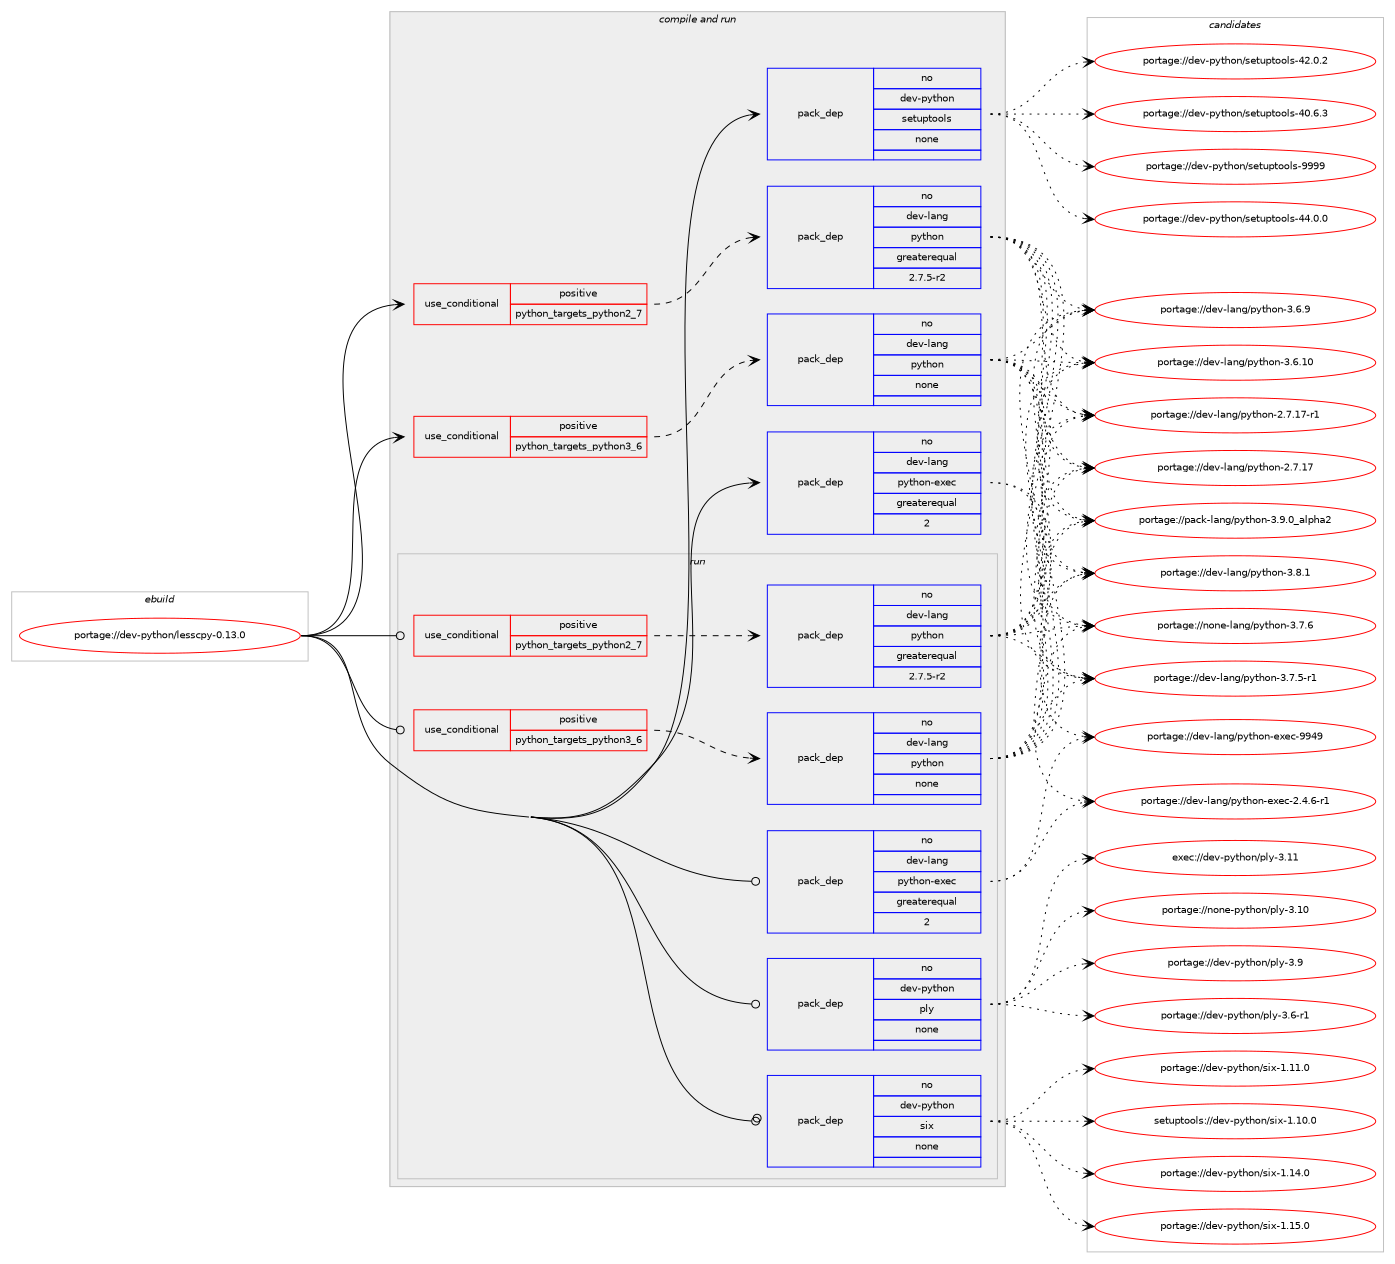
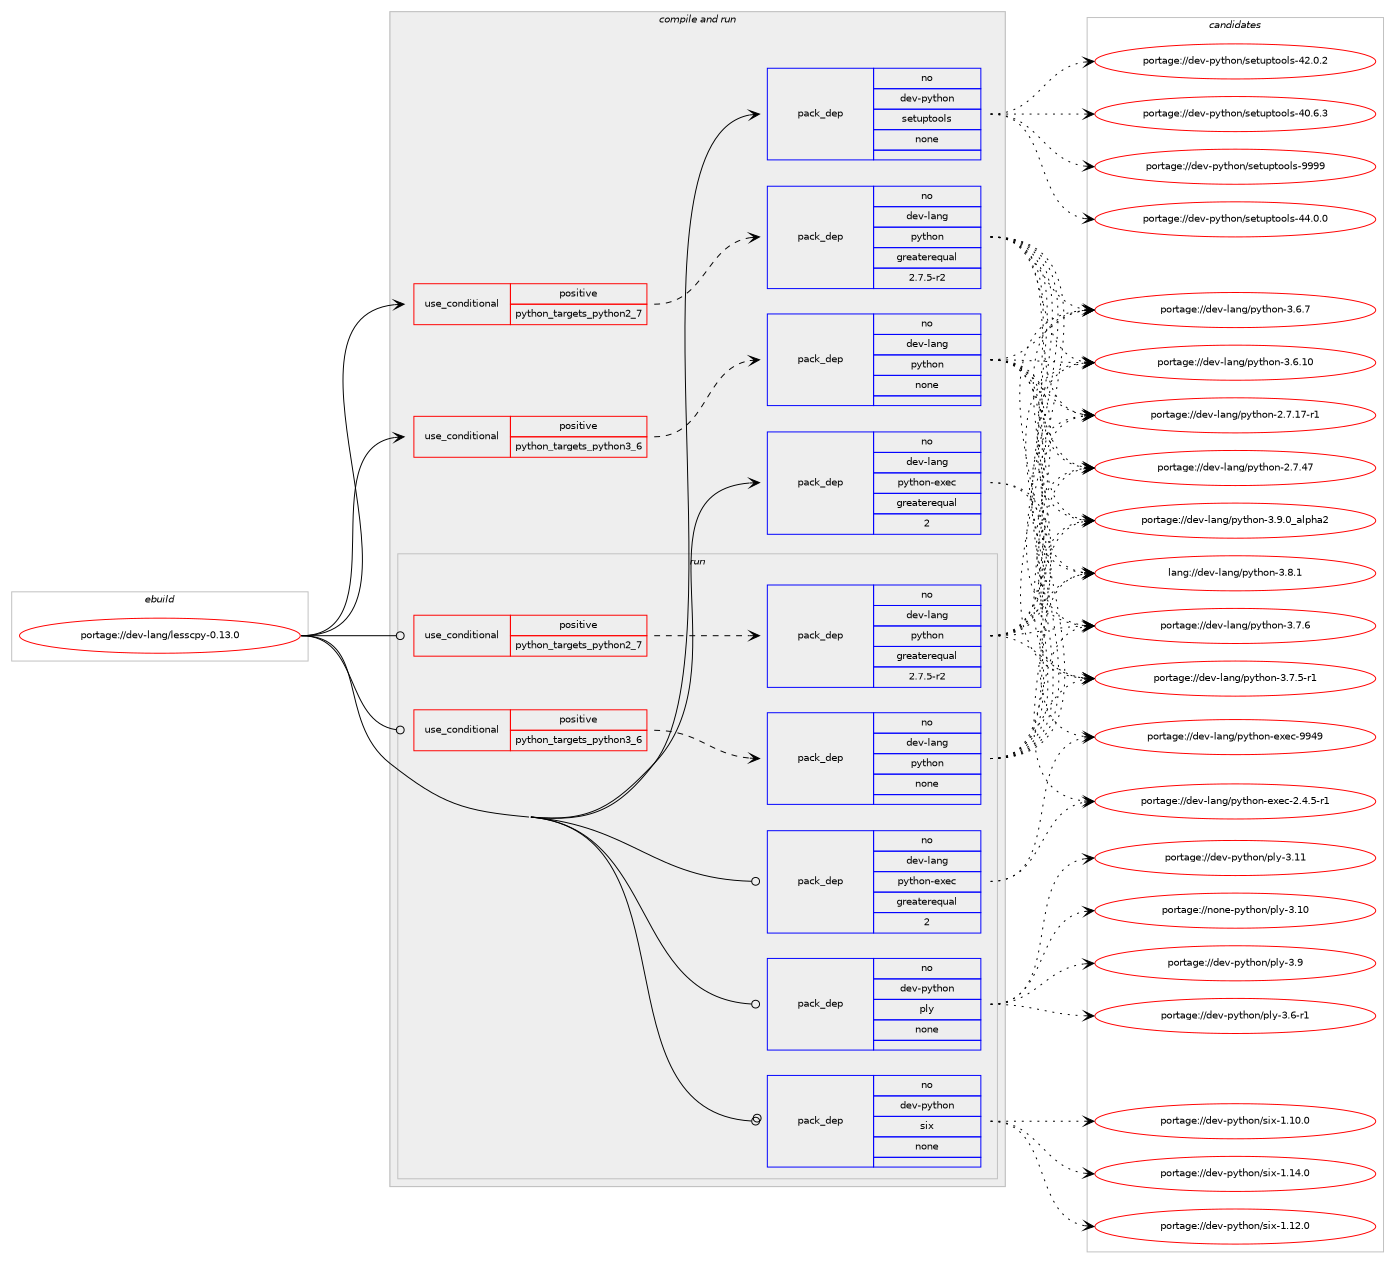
(1235, 310) -> (1235, 310)
(1235, 468) -> (1235, 468)
(1235, 521) -> (1235, 521)
(1235, 573) -> (1235, 573)
(1235, 626) -> (1235, 626)
(160, 636) -> (160, 636)
(1235, 801) -> (1235, 801)
(1235, 858) -> (1235, 858)
(1235, 1069) -> none
(1235, 1121) -> (1235, 1121)
(1235, 1227) -> (1235, 1227)
